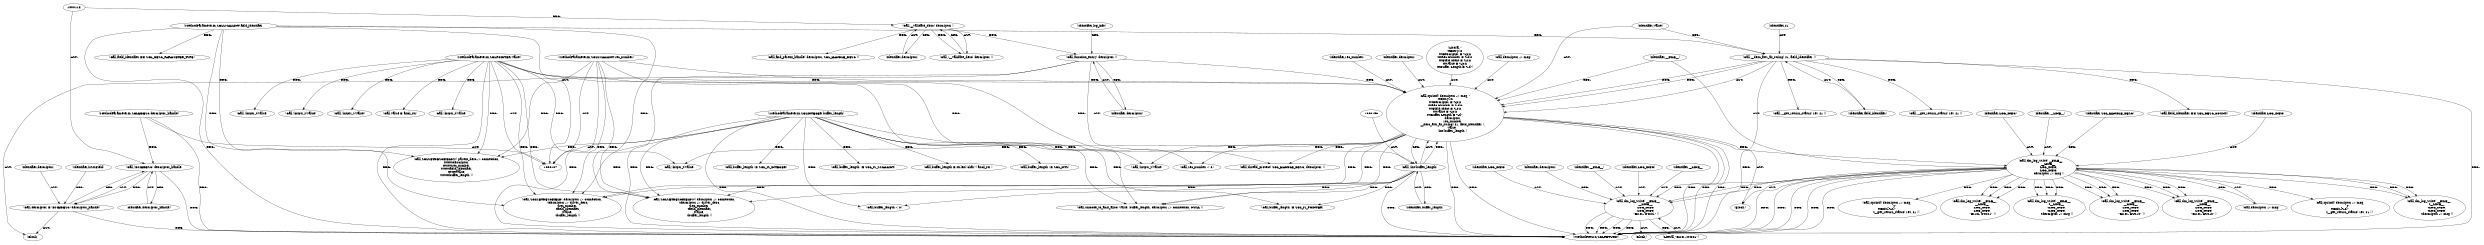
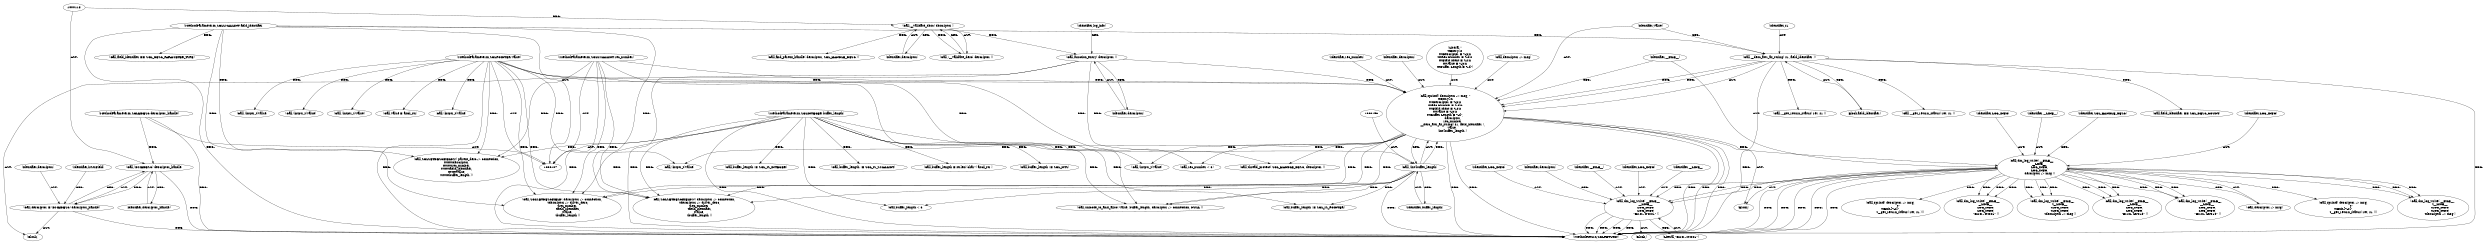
(1098, 114) -> (1098, 114)
(1868, 114) -> (1864, 114)
